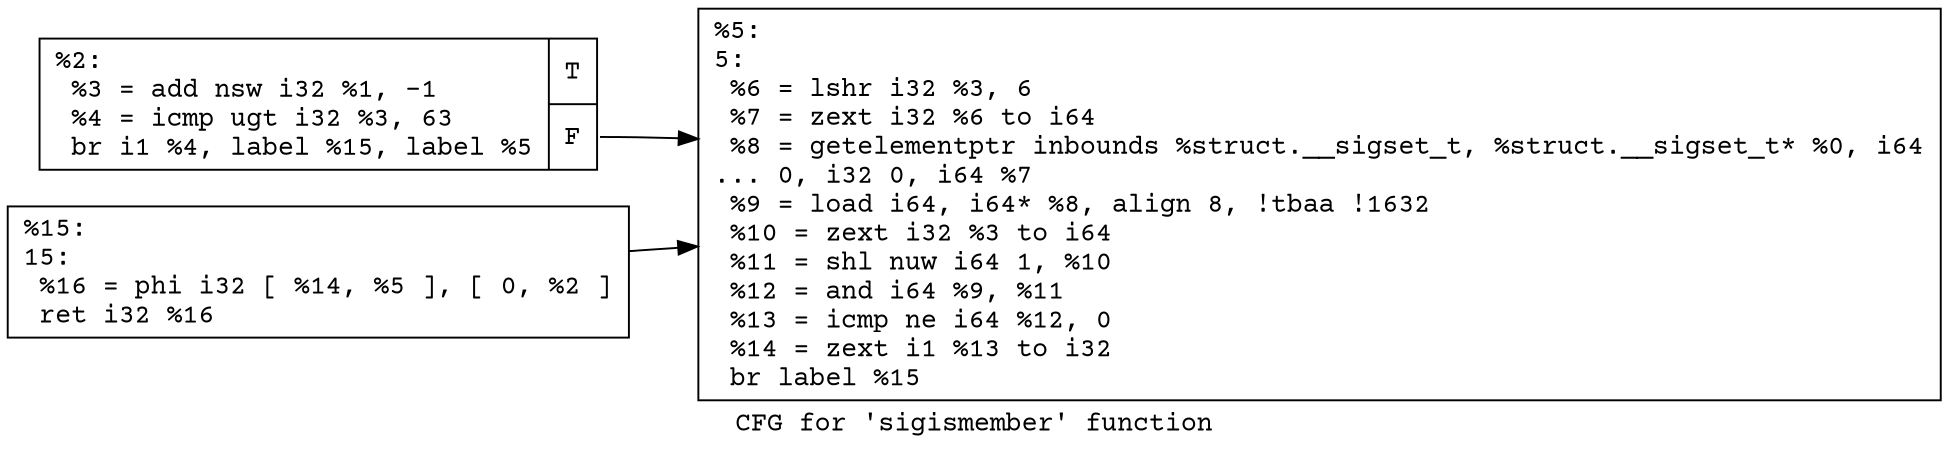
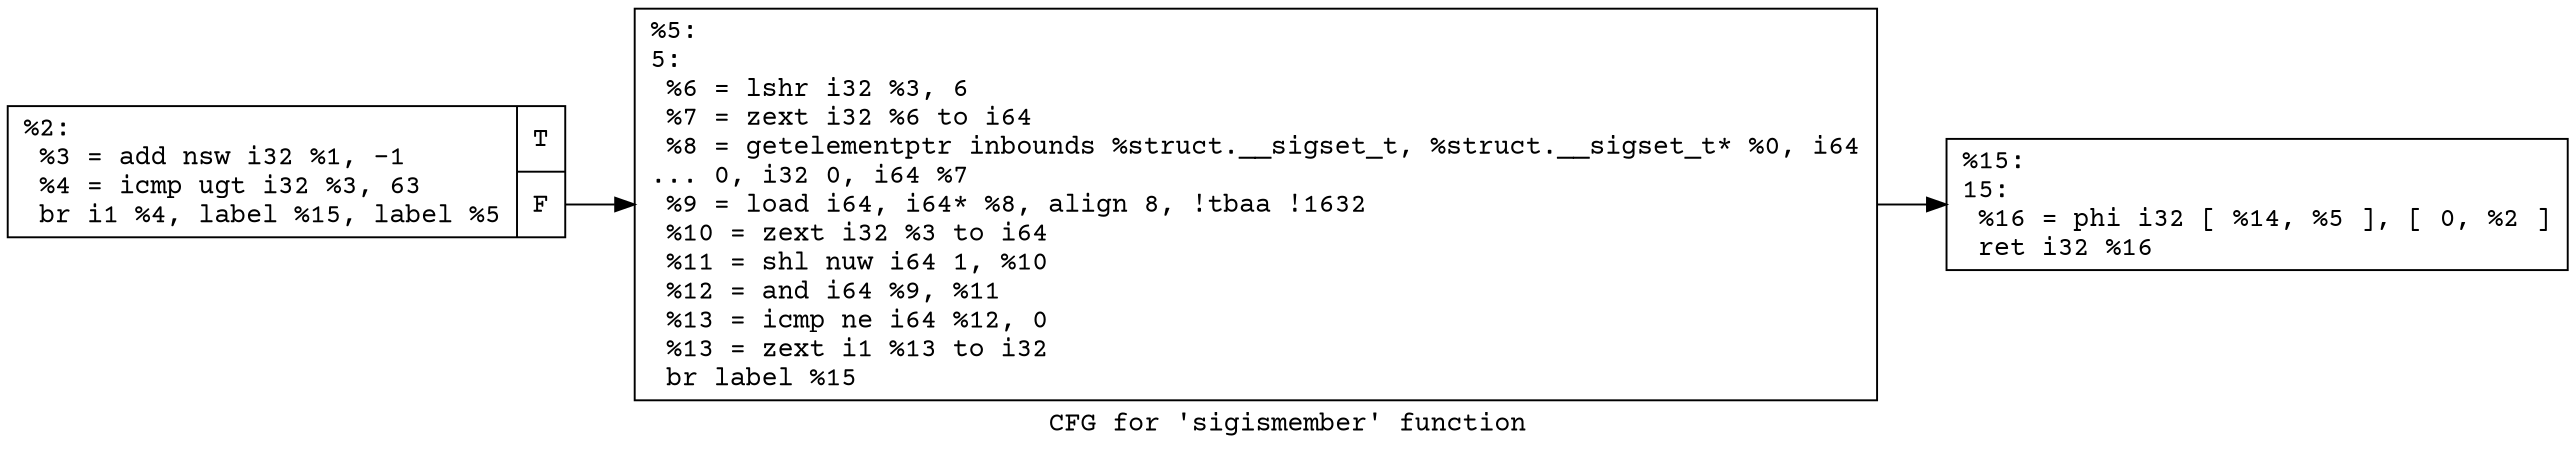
(653, 249) -> (1902, 204)
(913, 348) -> (850, 348)
